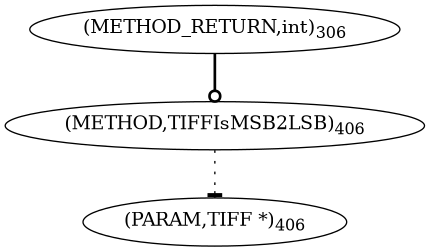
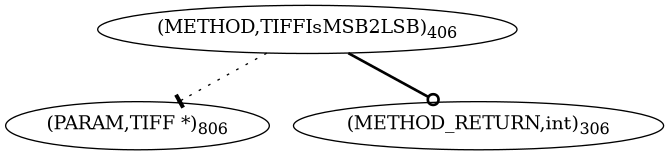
(215, 72) -> (388, 75)
(290, 220) -> (213, 124)
